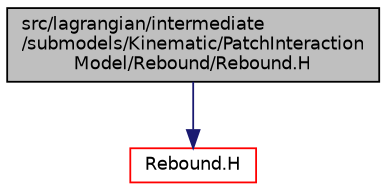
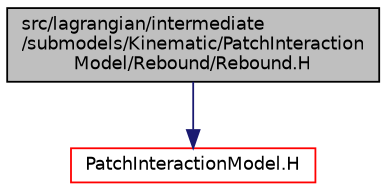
(193, 165) -> (193, 165)
